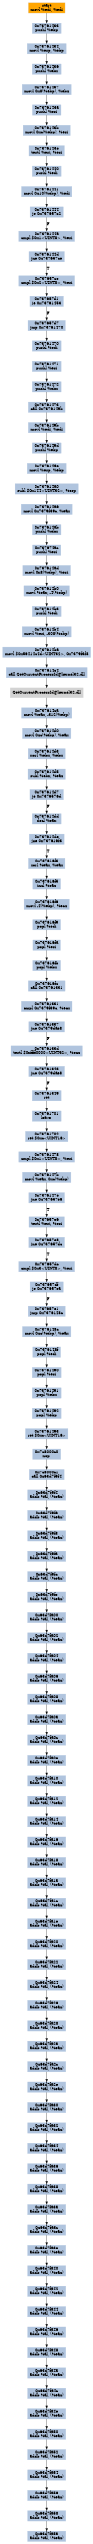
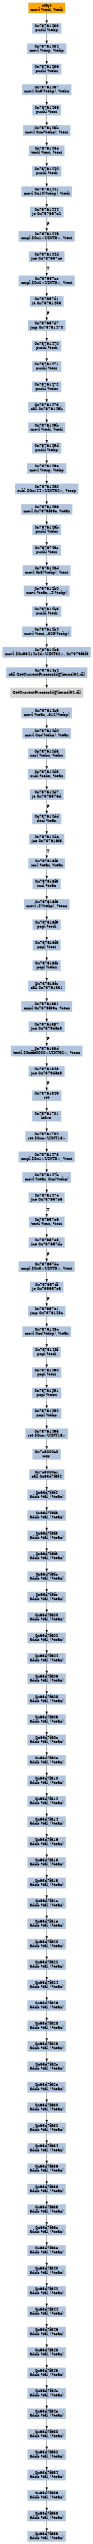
none -> (47, 355)
(47, 701) -> none
(48, 1255) -> (48, 1255)
(47, 1287) -> (47, 1287)
(47, 2076) -> none
